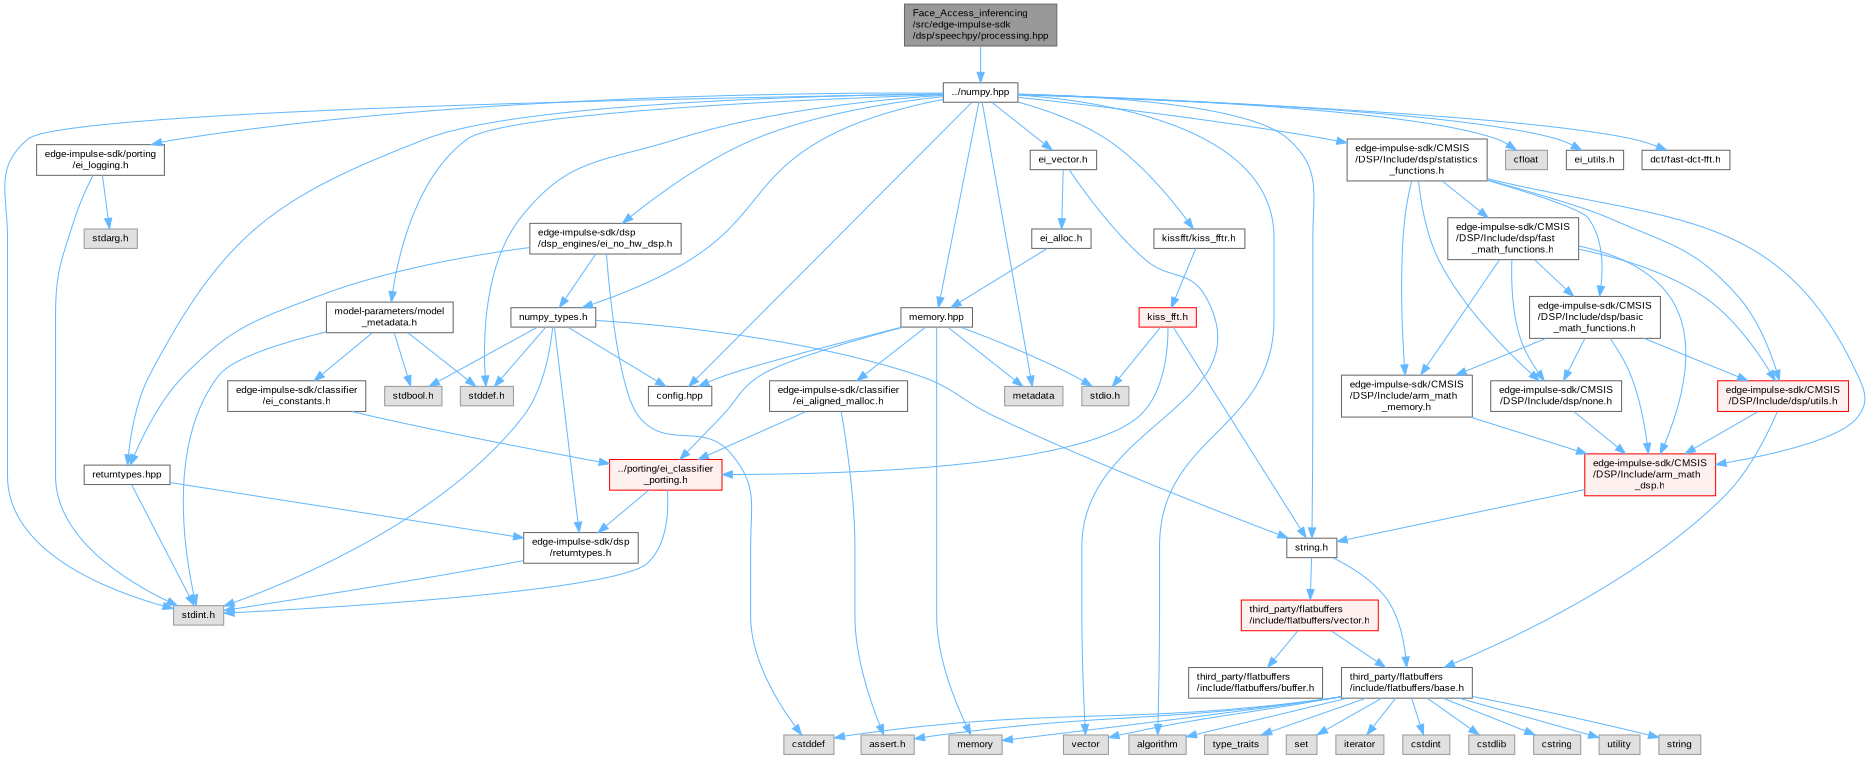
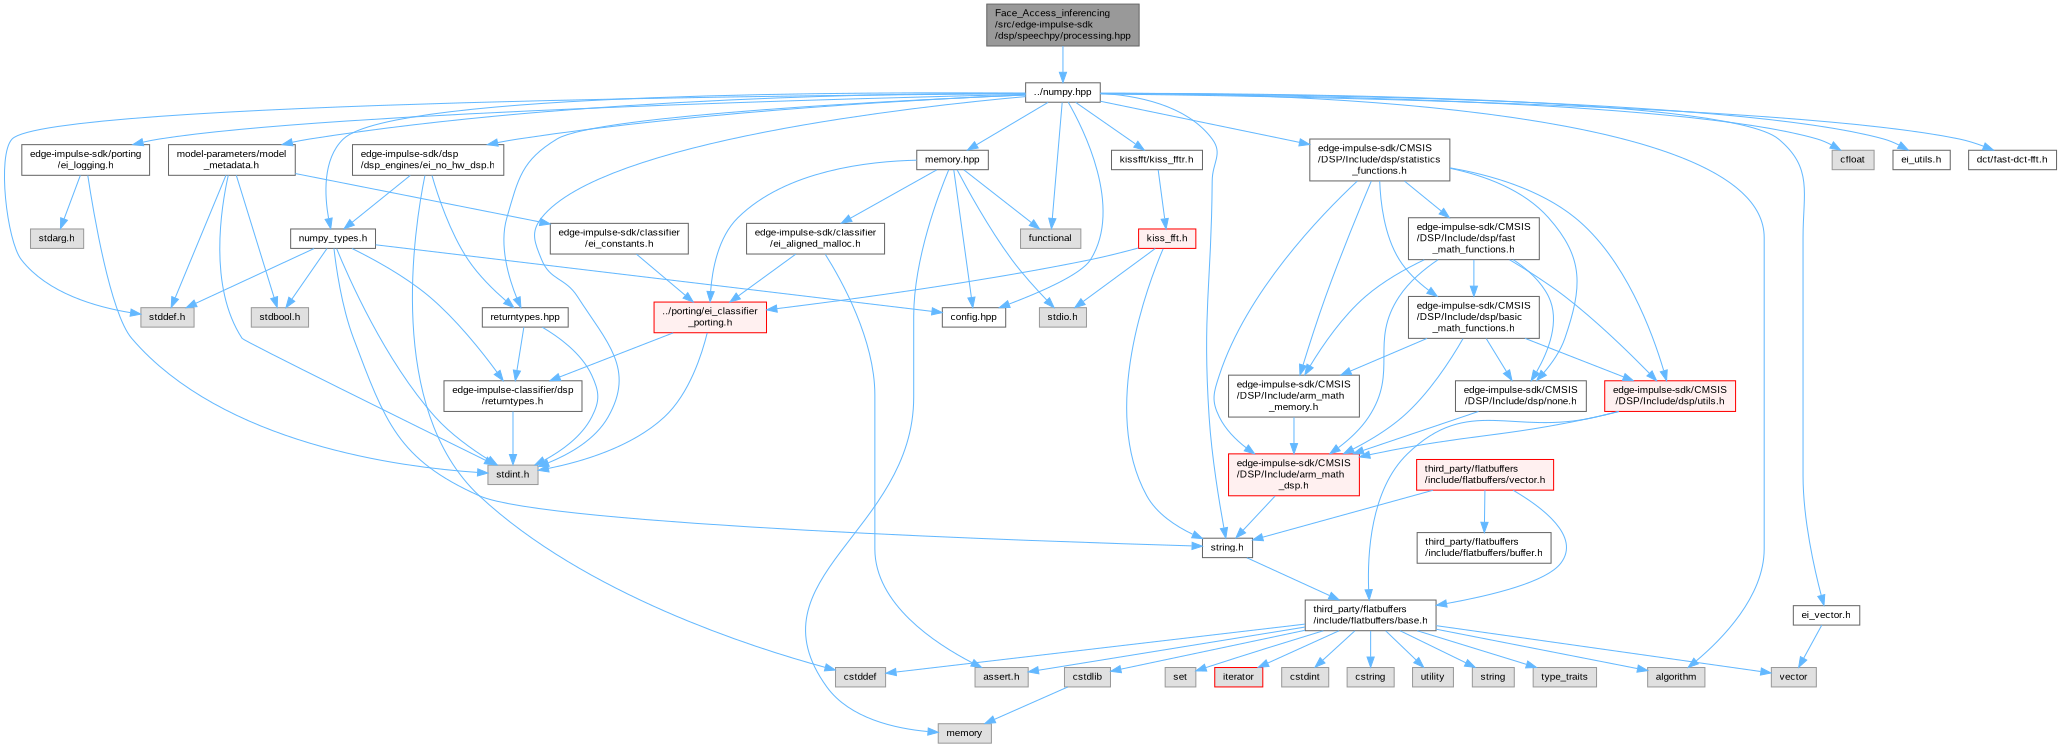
(1061, 239) -> none
(1034, 396) -> (1051, 239)
(581, 548) -> (513, 396)
(1311, 573) -> (1348, 514)
(1144, 723) -> (1031, 703)
(1360, 745) -> (1239, 677)
